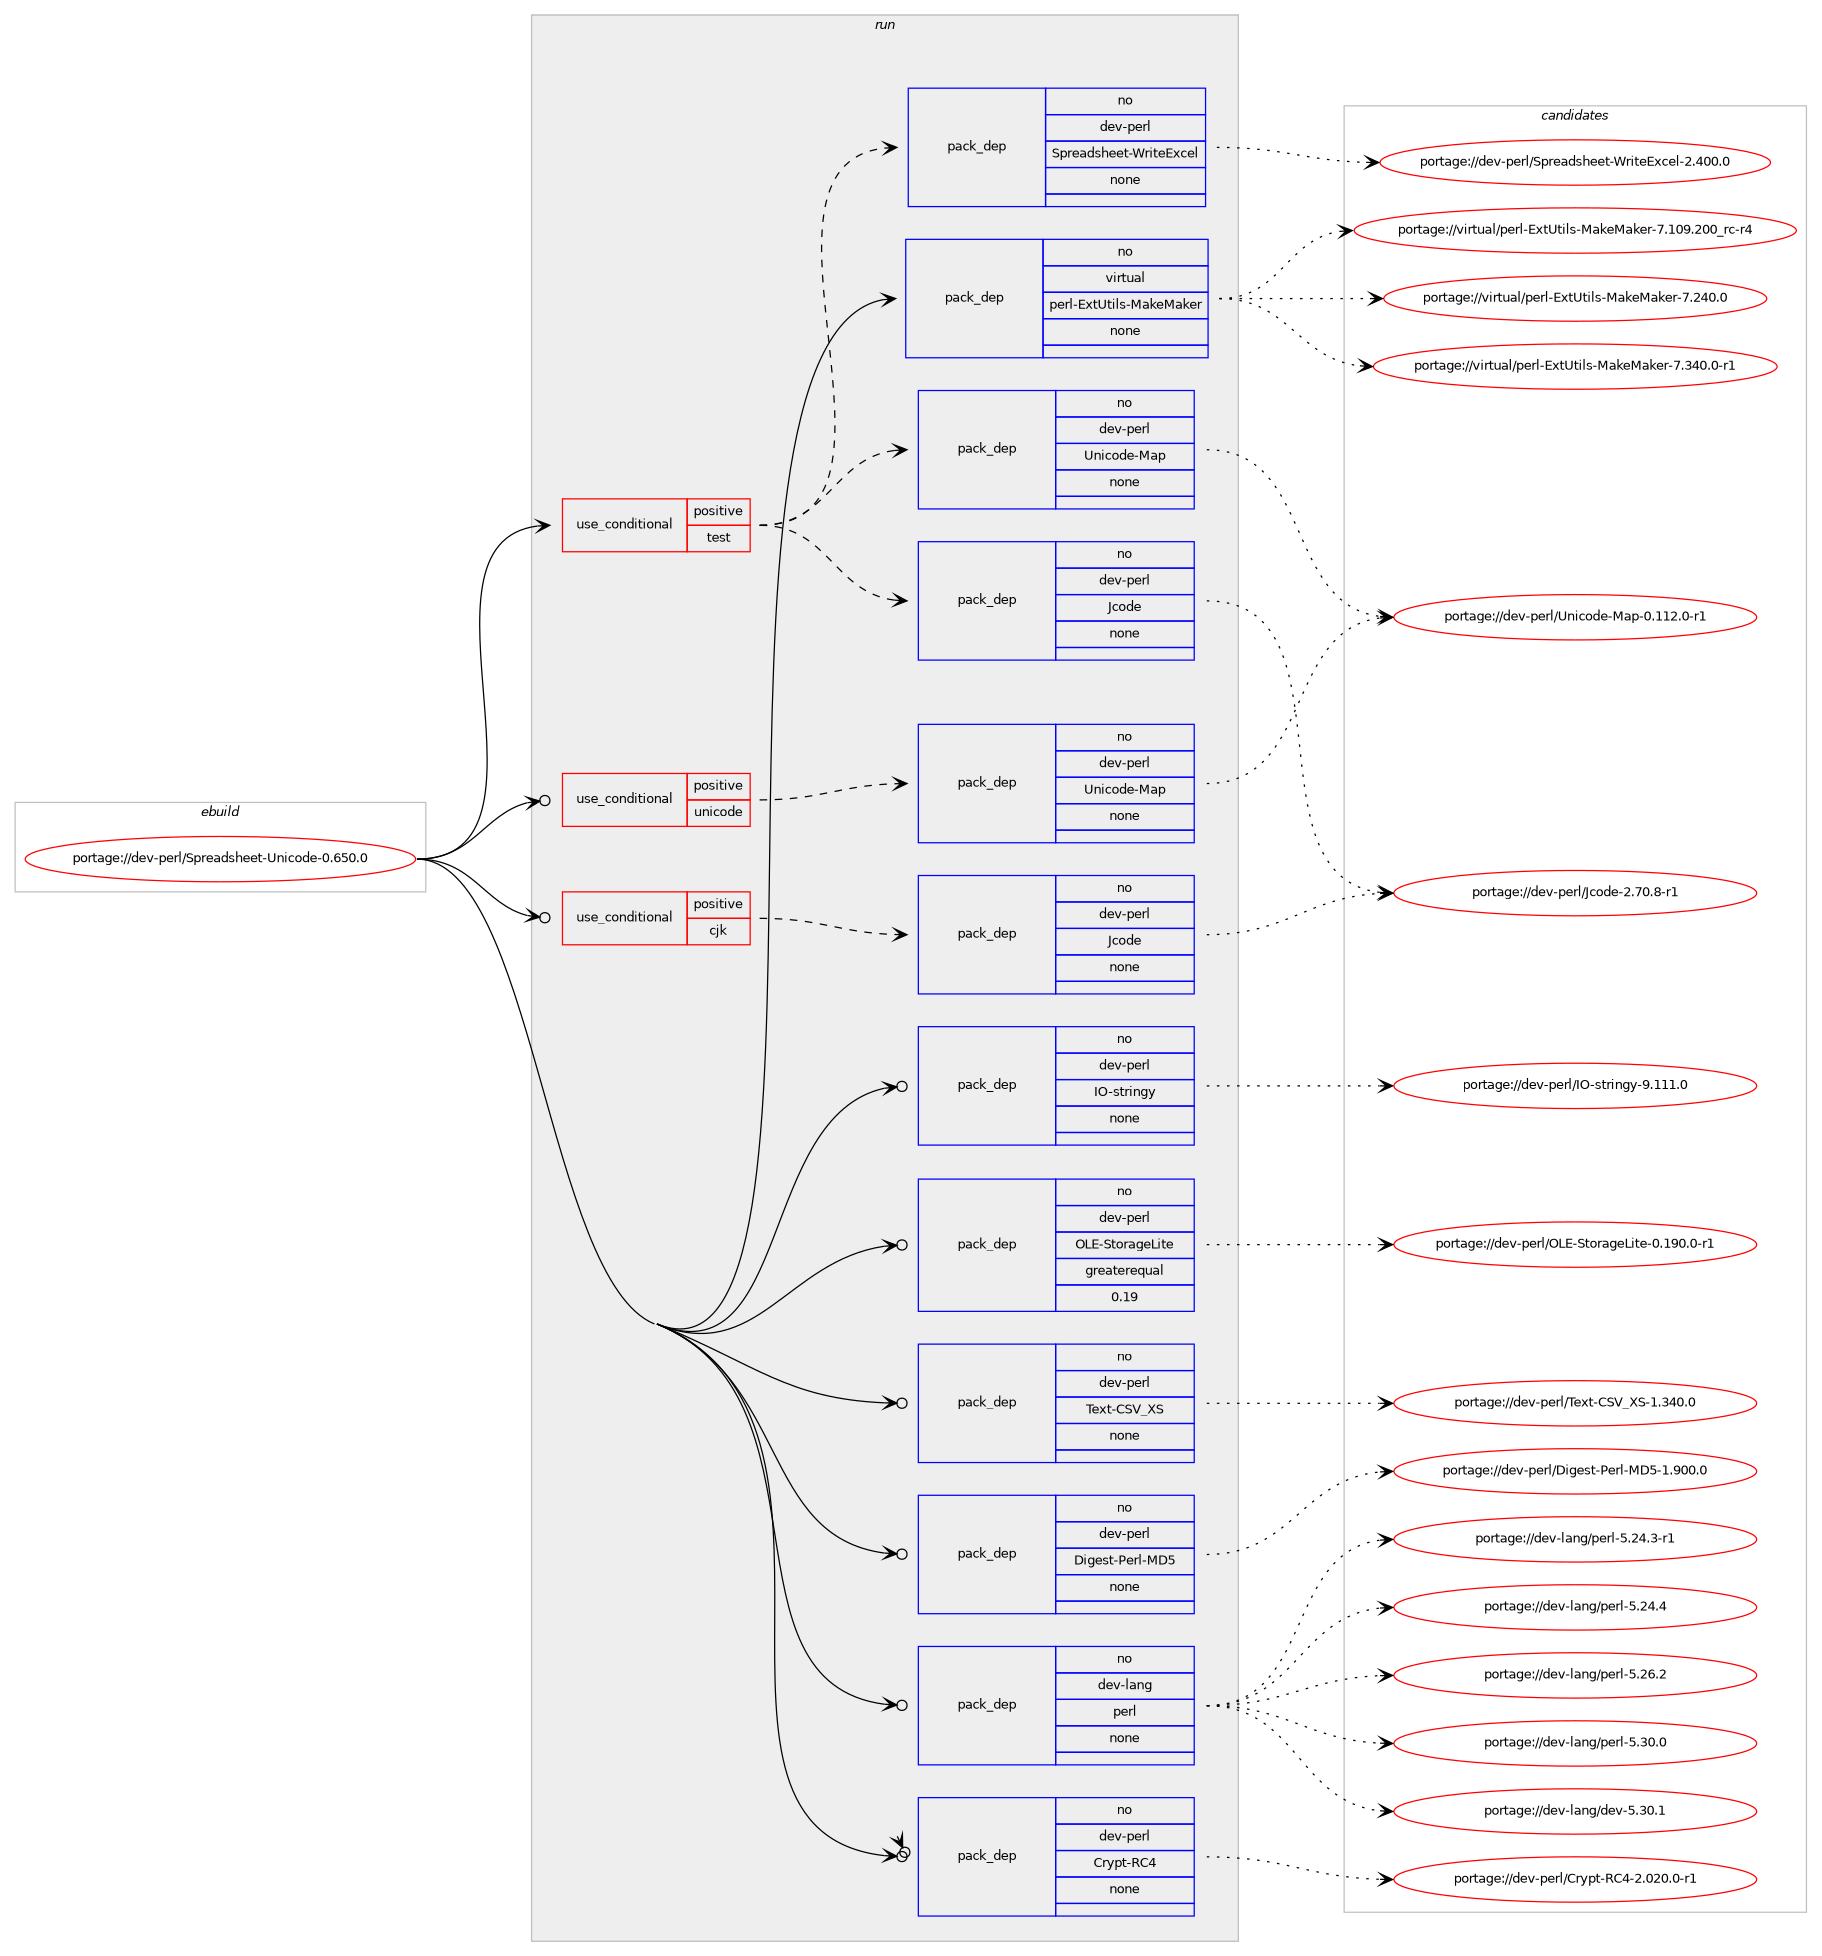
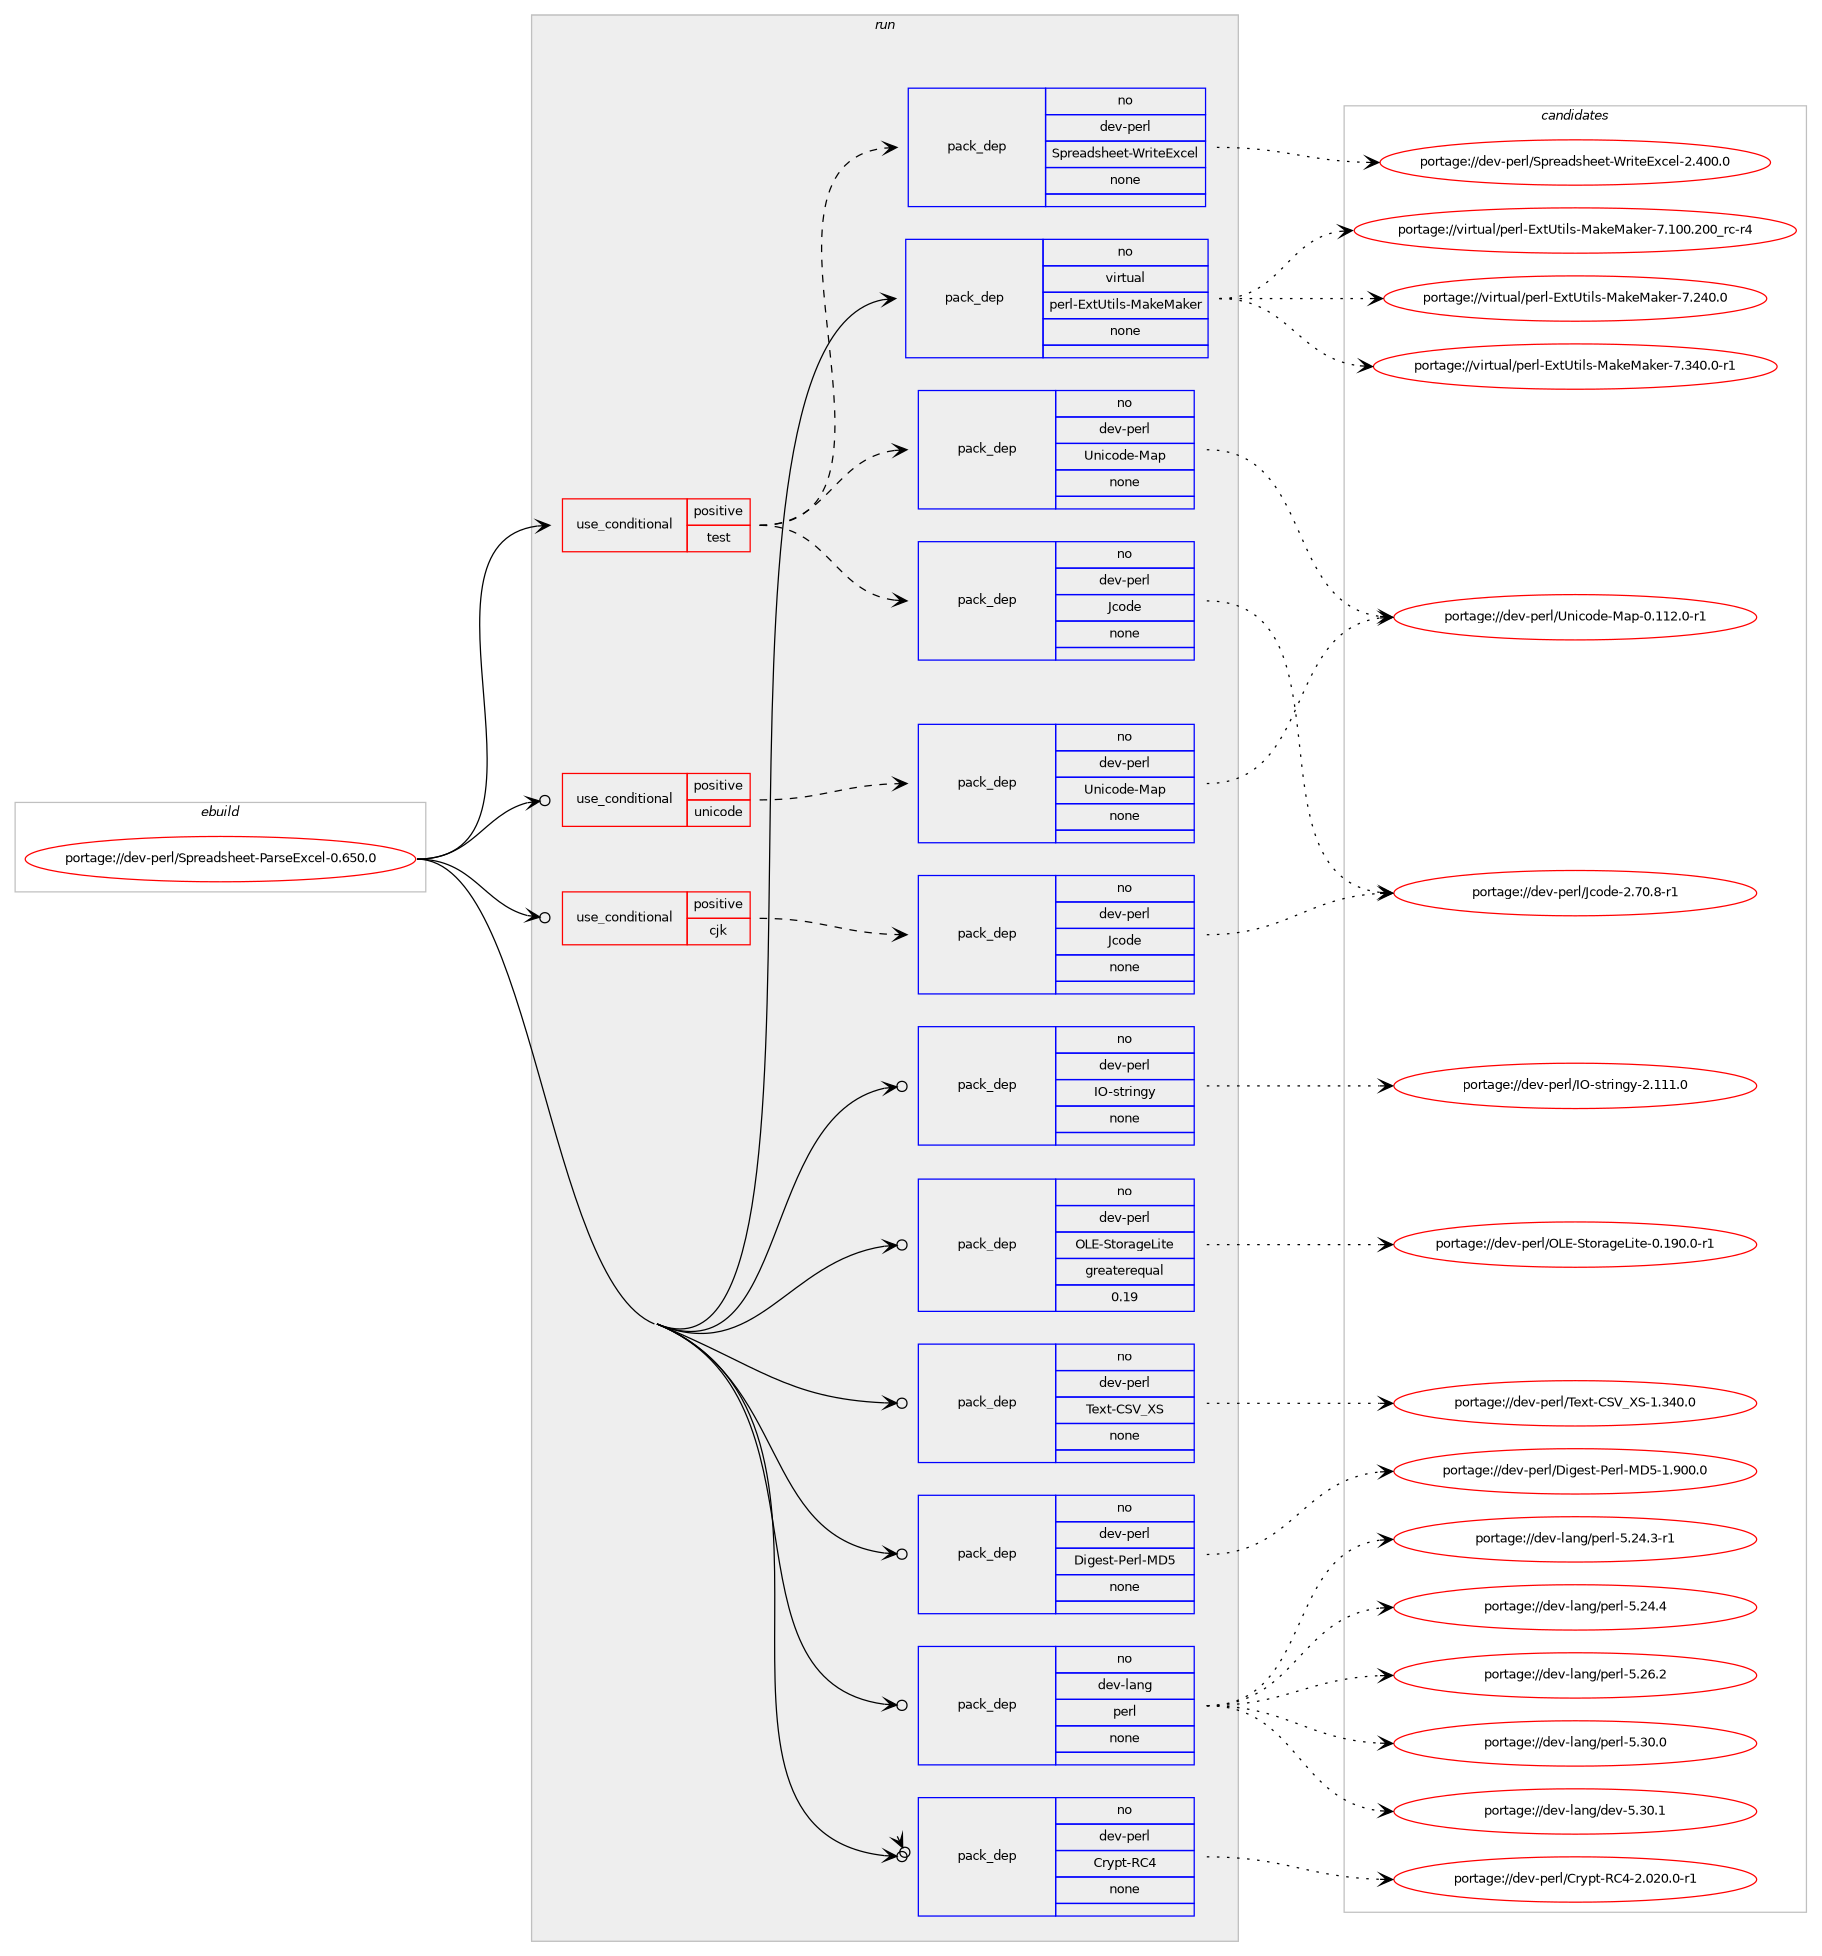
(1575, 231) -> (1575, 231)
(220, 859) -> (220, 859)
(1575, 1086) -> (1575, 1086)
